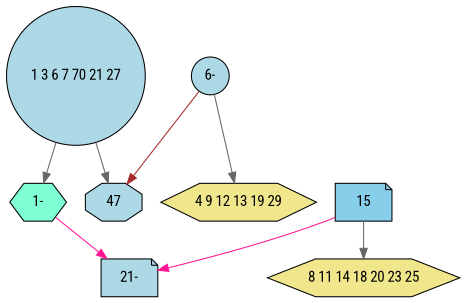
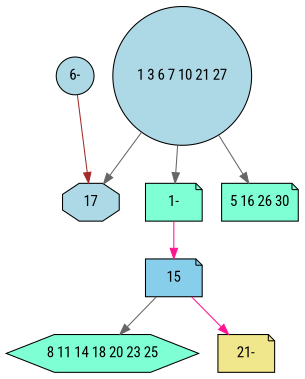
(76, 76) -> (182, 76)
(38, 202) -> (174, 202)
(114, 202) -> (91, 202)
(239, 202) -> none
none -> (260, 202)
(77, 235) -> (174, 235)
(129, 278) -> (246, 353)
(364, 278) -> (102, 353)
